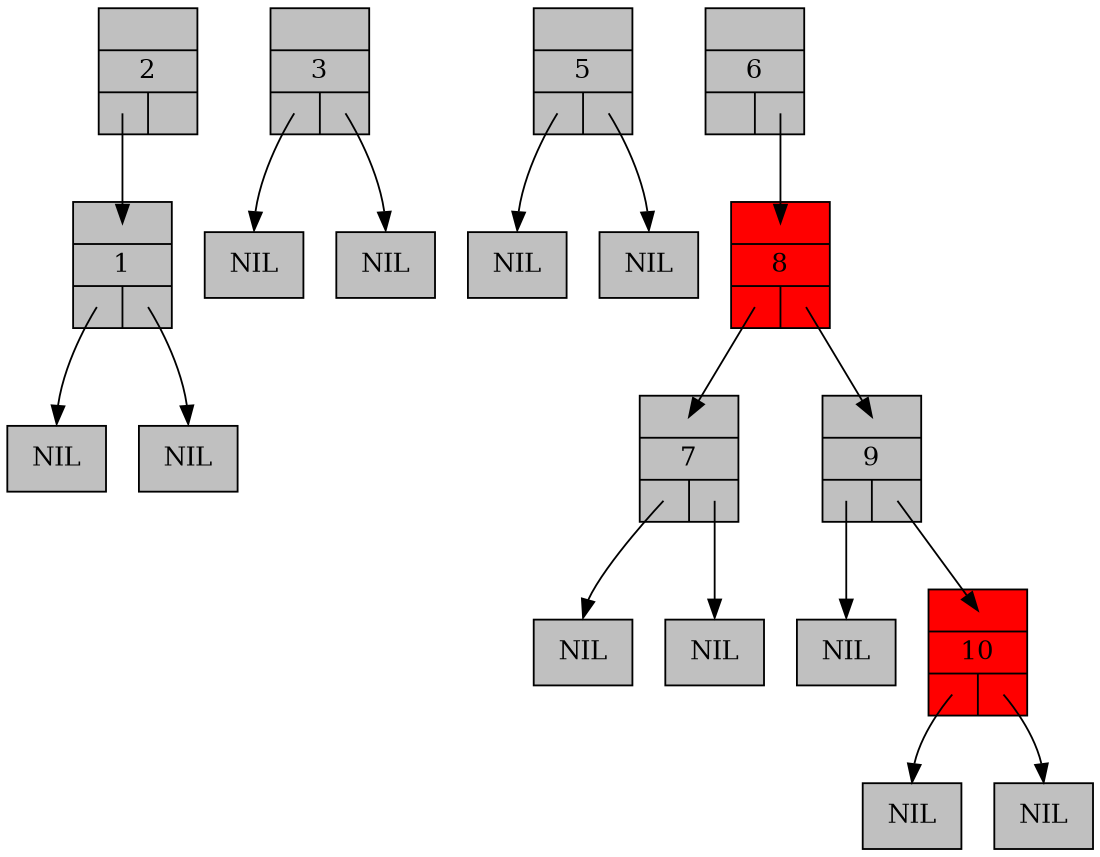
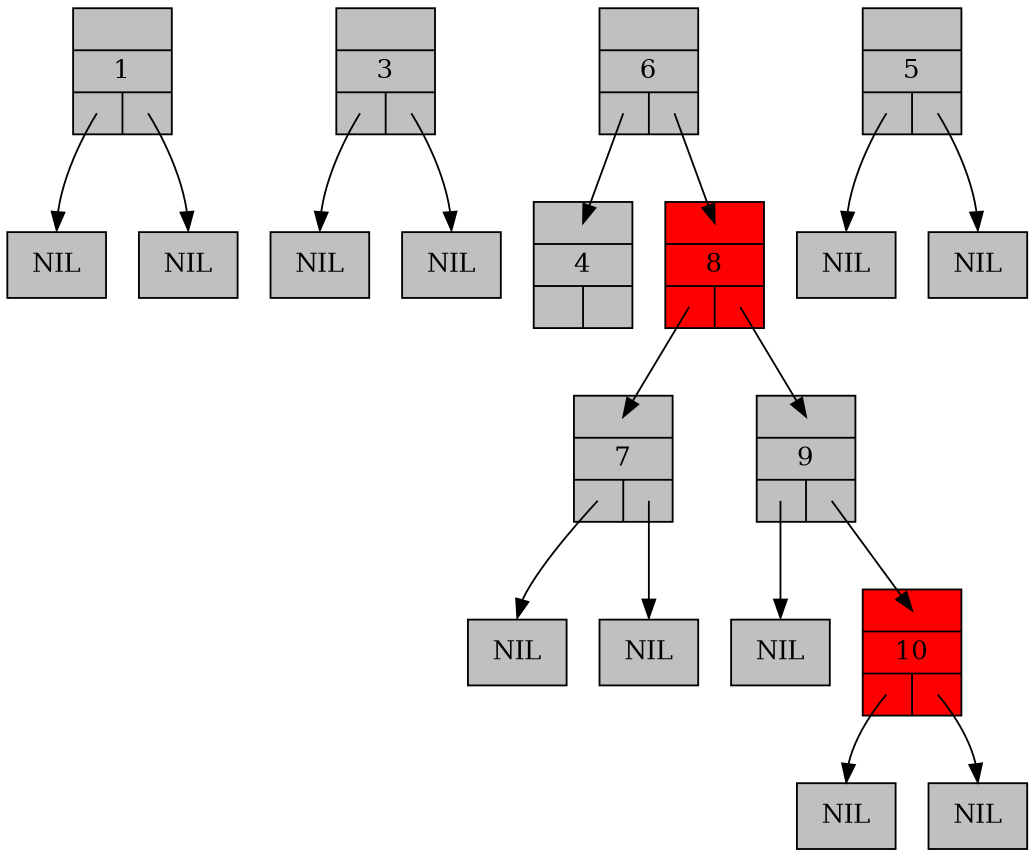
(148, 71) -> none
none -> (583, 265)
